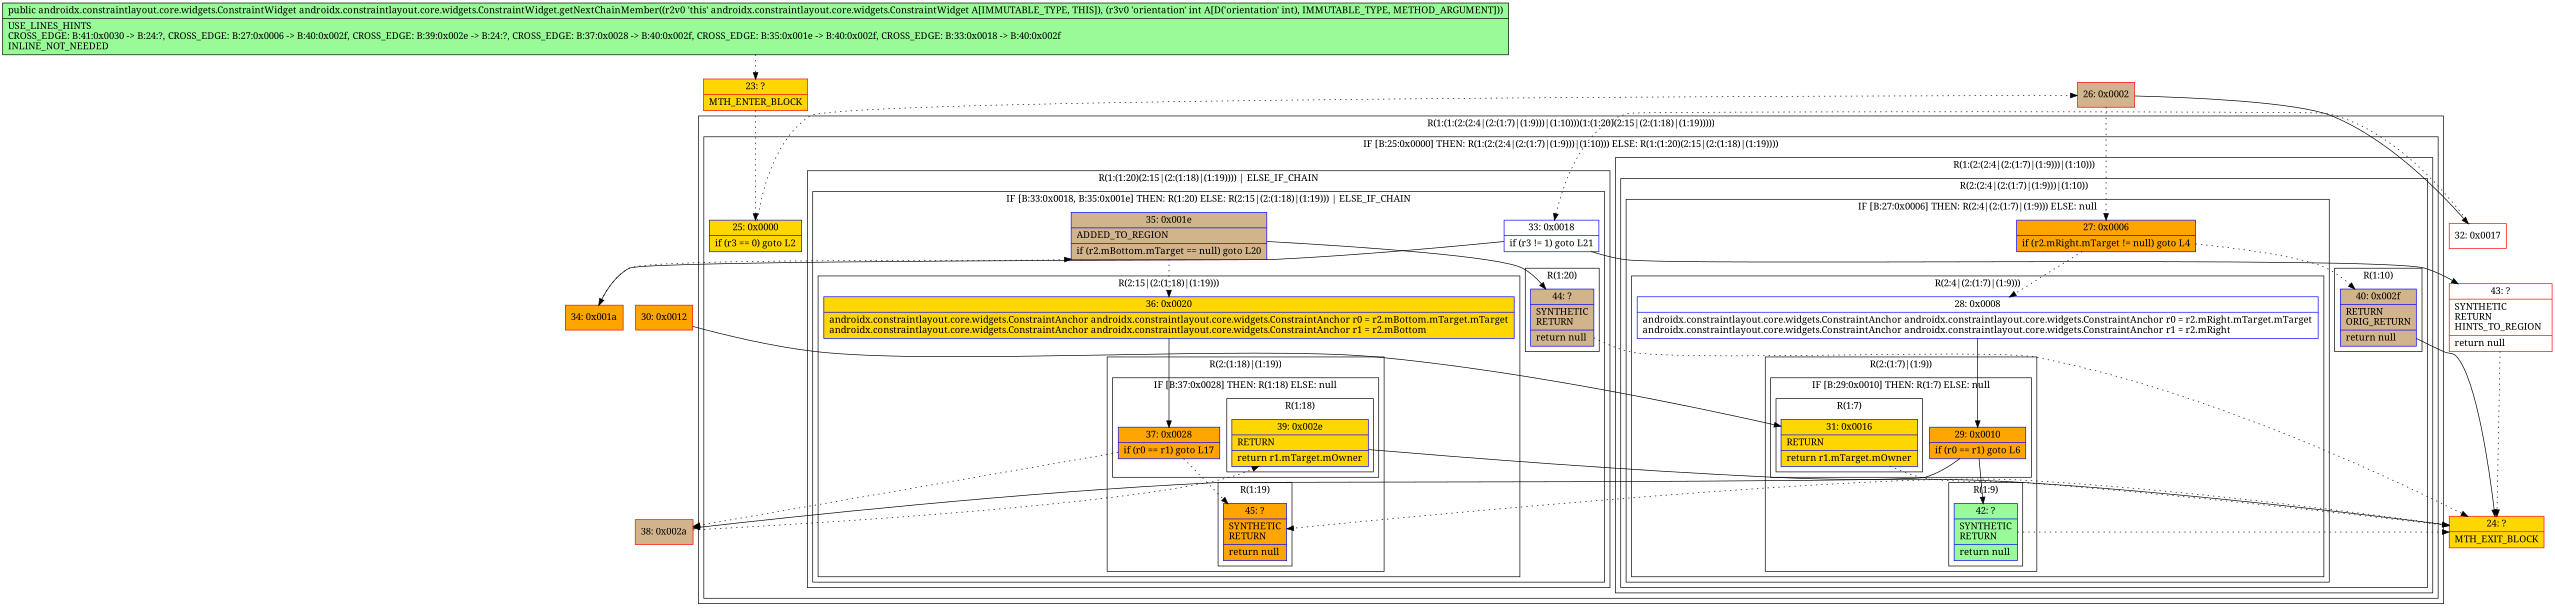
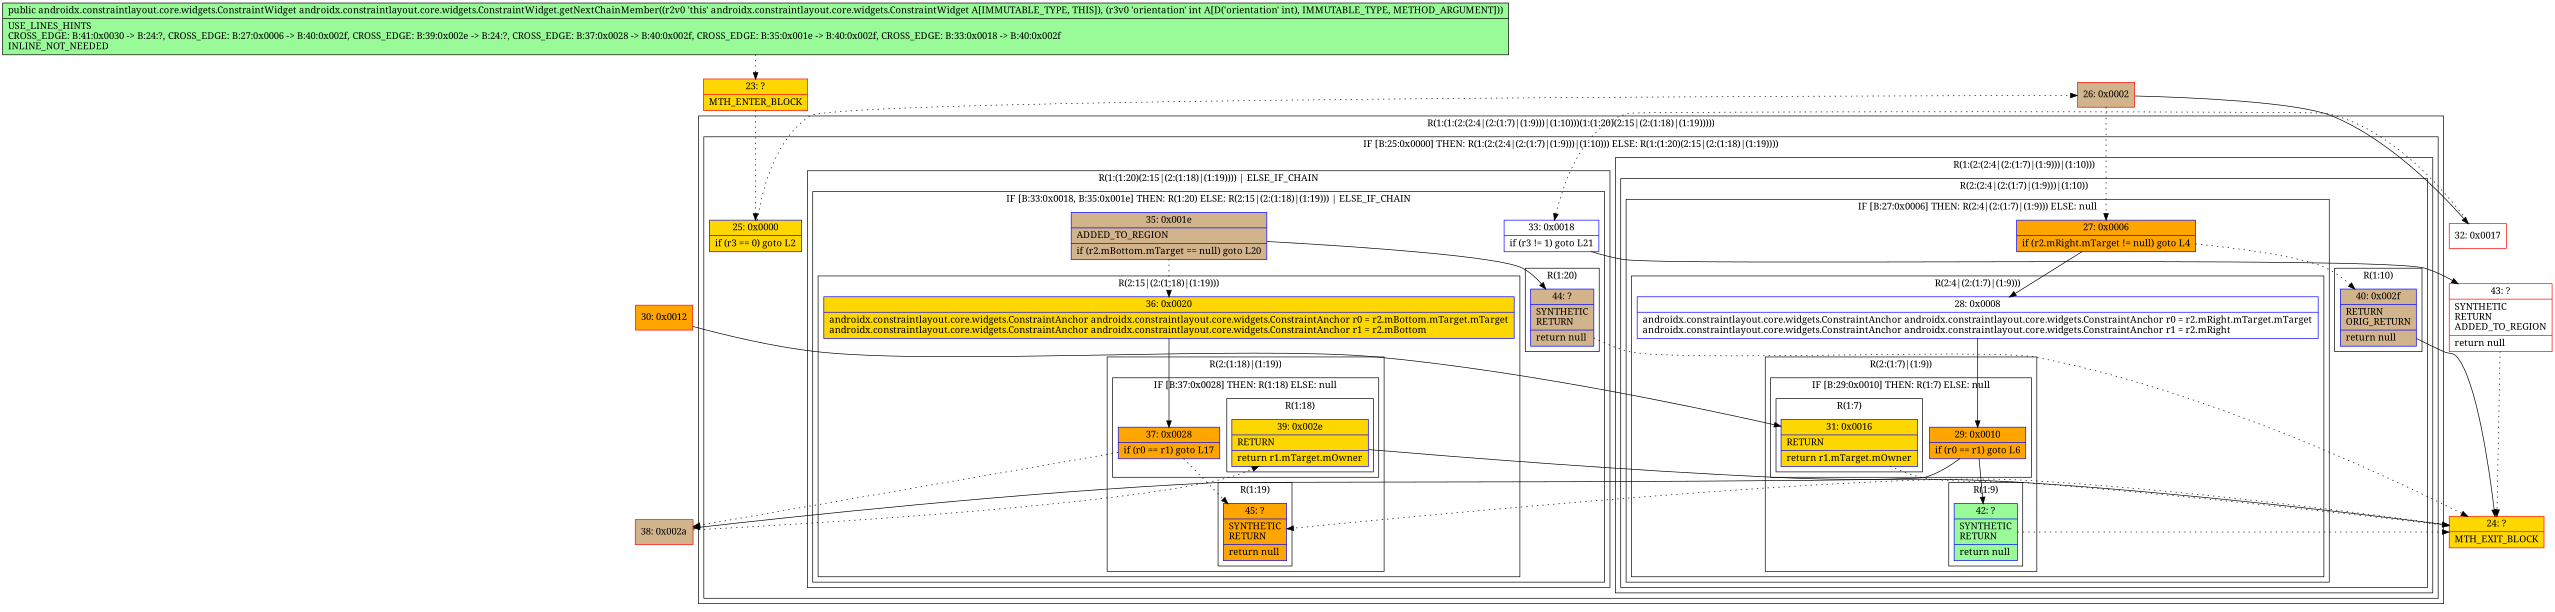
(2050, 271) -> (2050, 271)
(594, 318) -> none
(2498, 327) -> (2501, 327)
